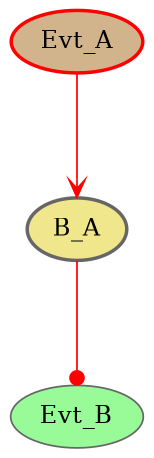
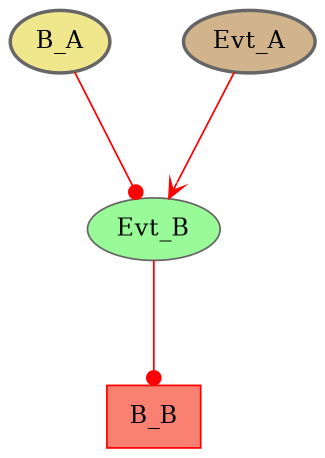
(77, 42) -> (249, 42)
(77, 126) -> (206, 127)
none -> (154, 417)
